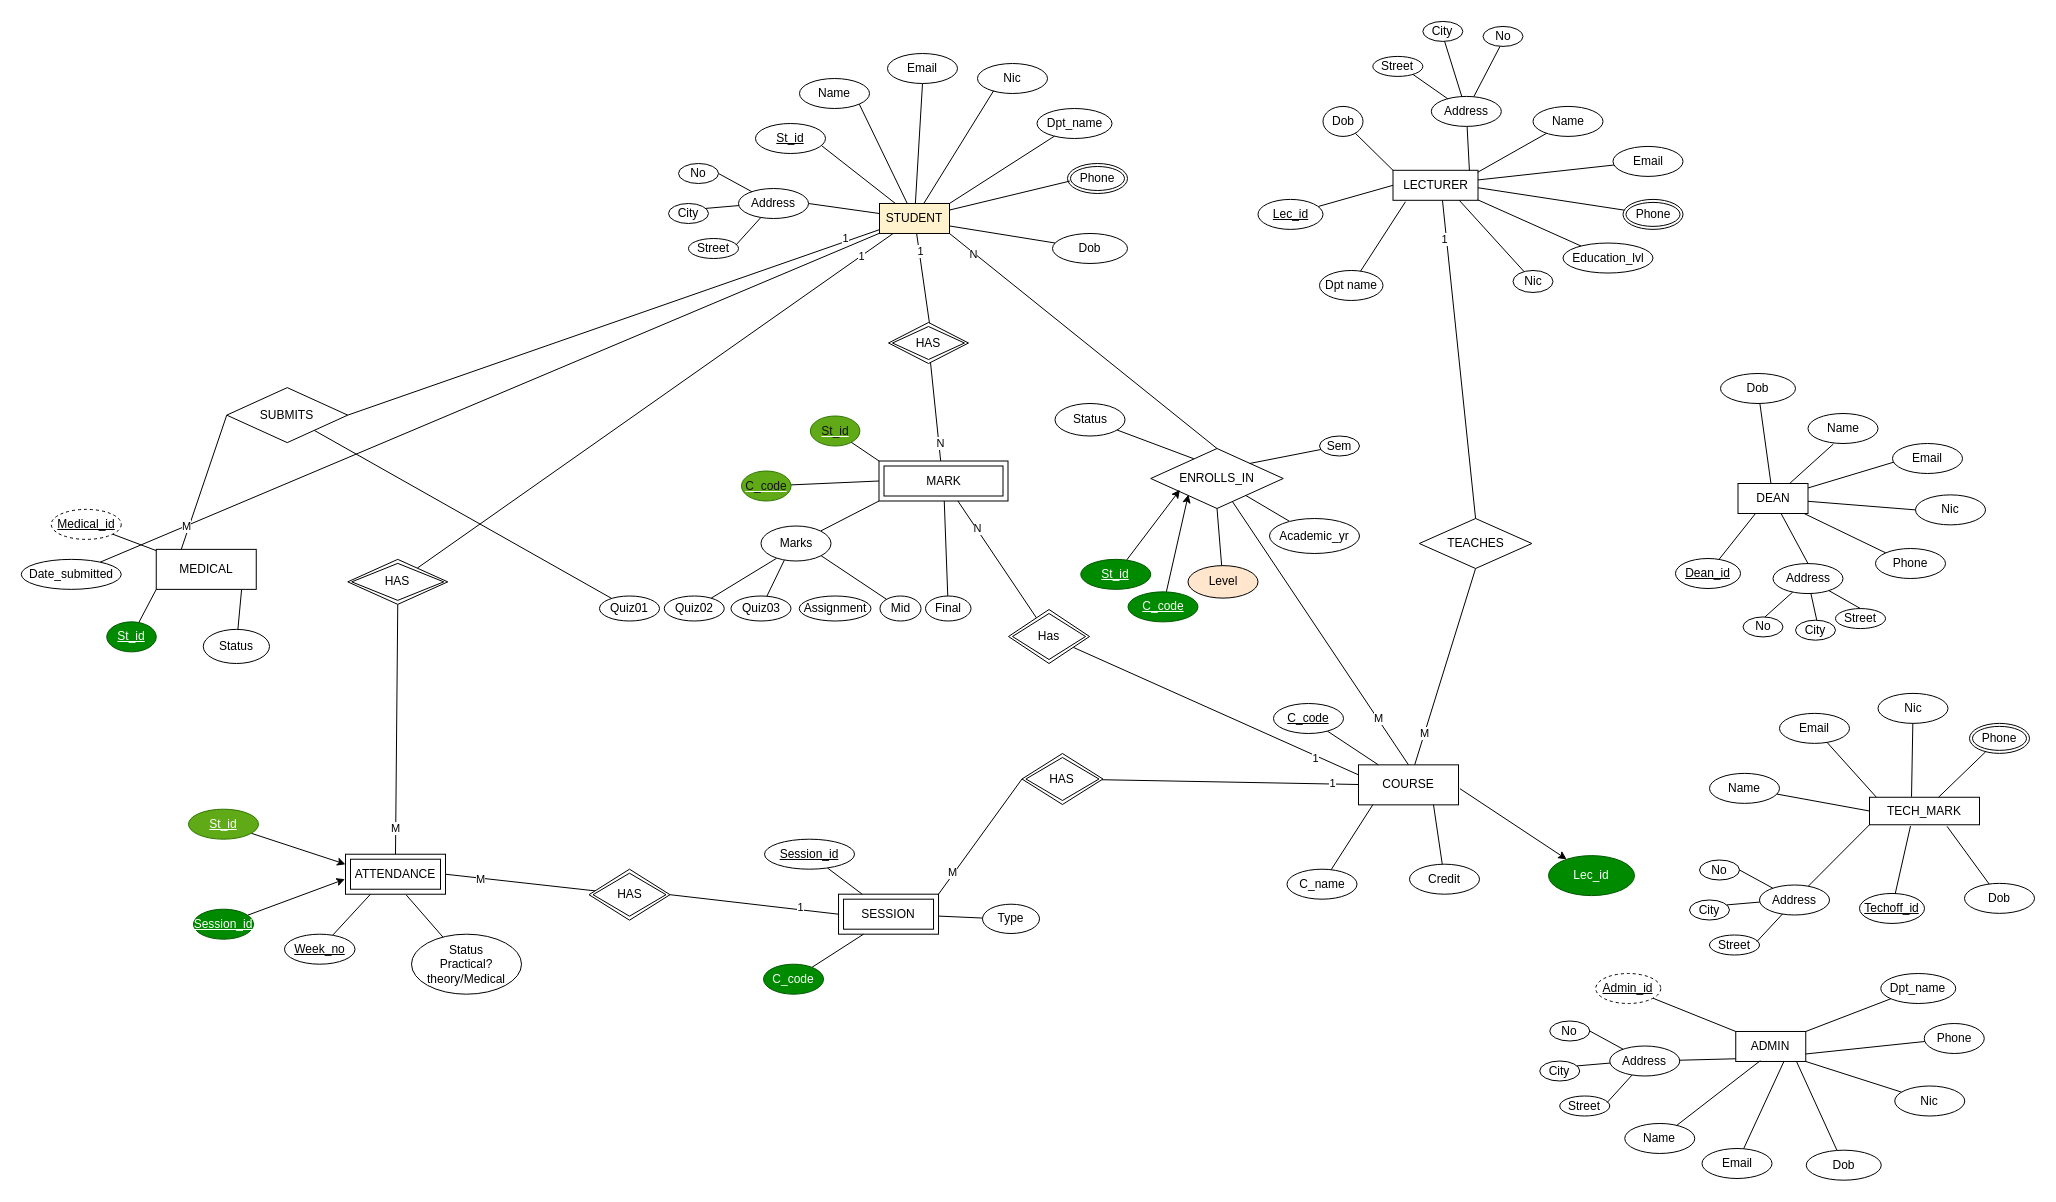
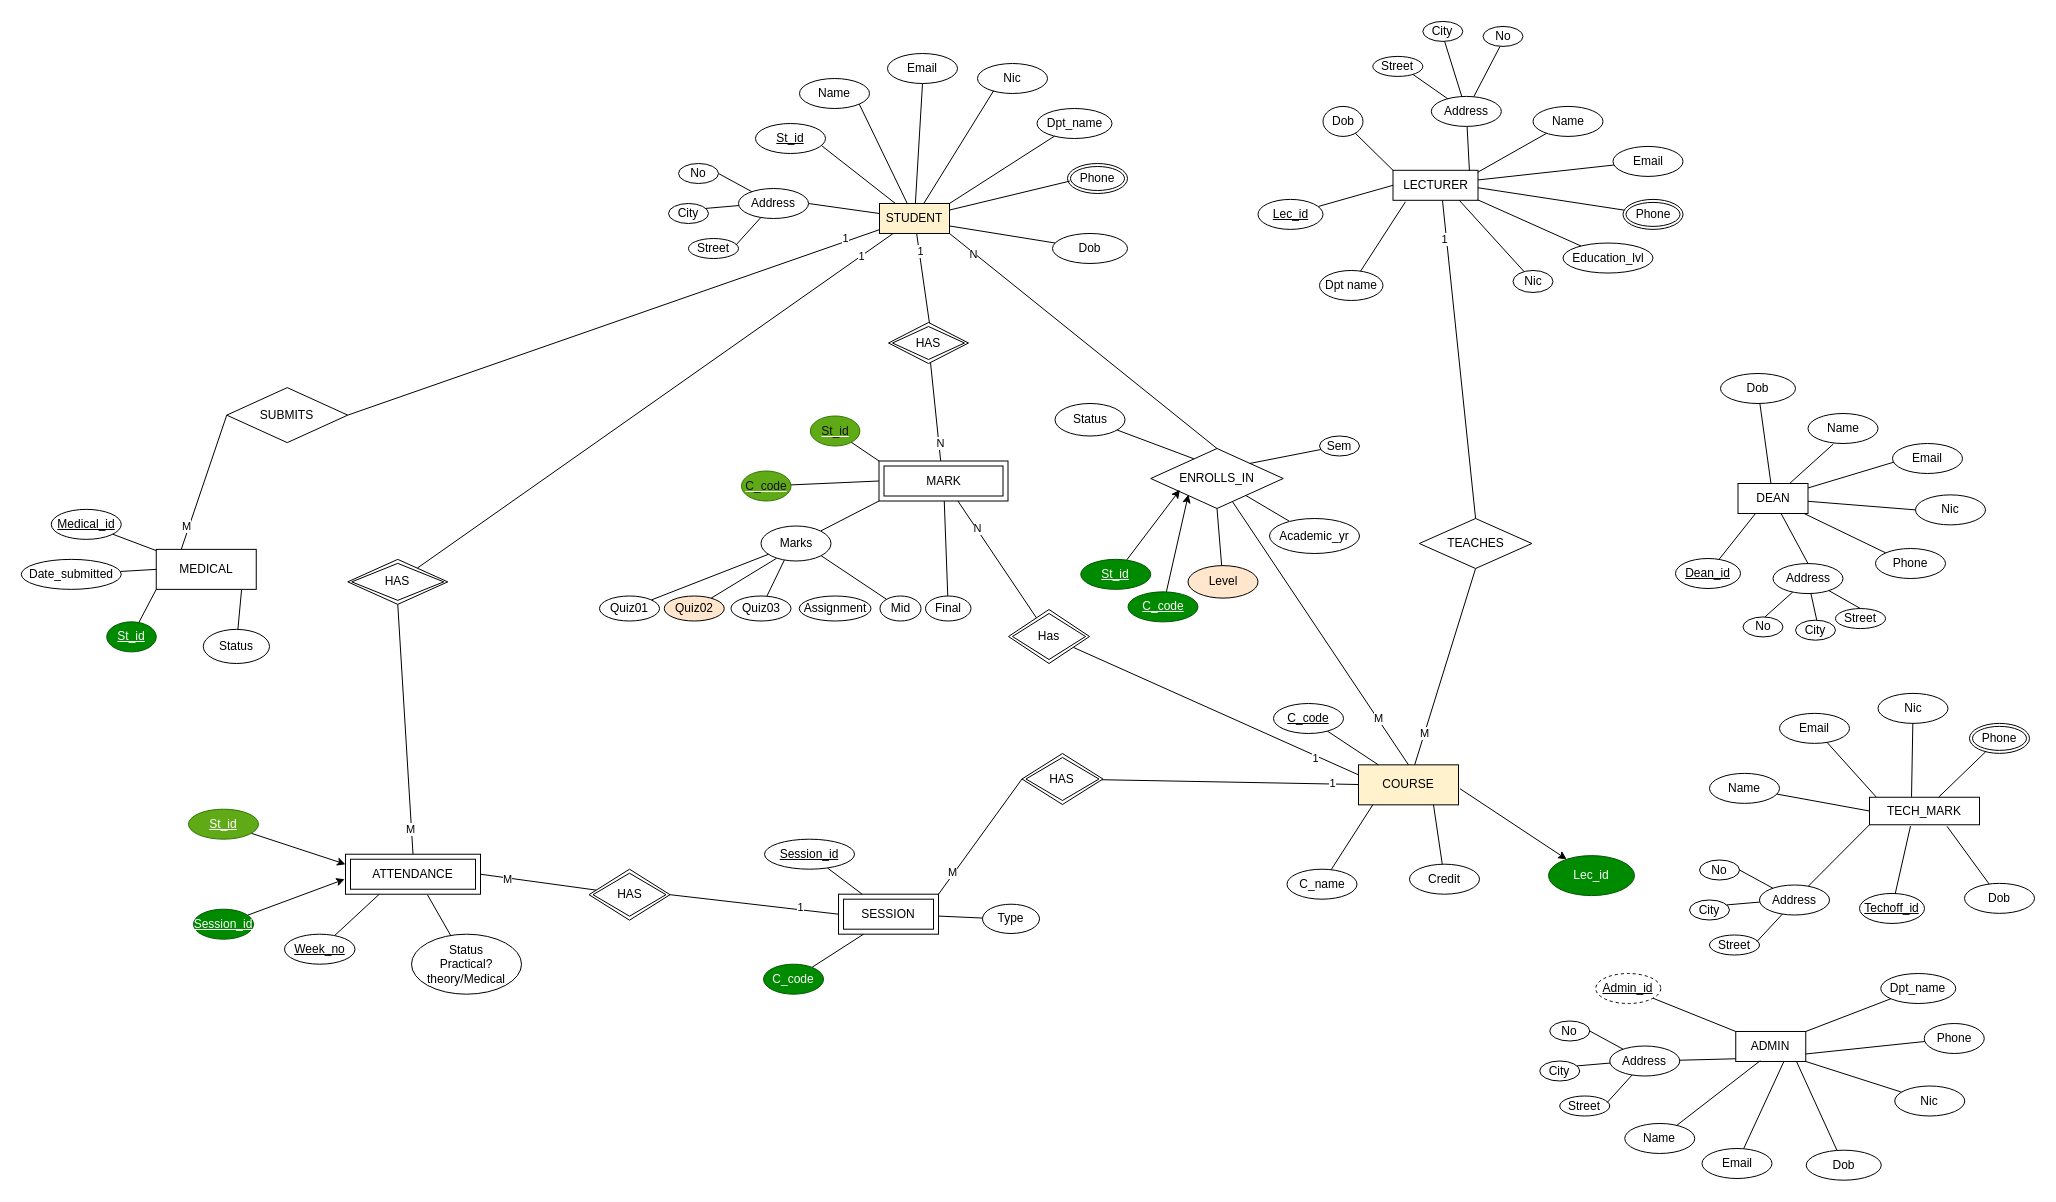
(535, 379) -> (138, 570)
(463, 515) -> (709, 577)
(86, 524) -> (86, 524)
(694, 609) -> (694, 609)
(1409, 785) -> (1409, 785)
(396, 874) -> (413, 874)
